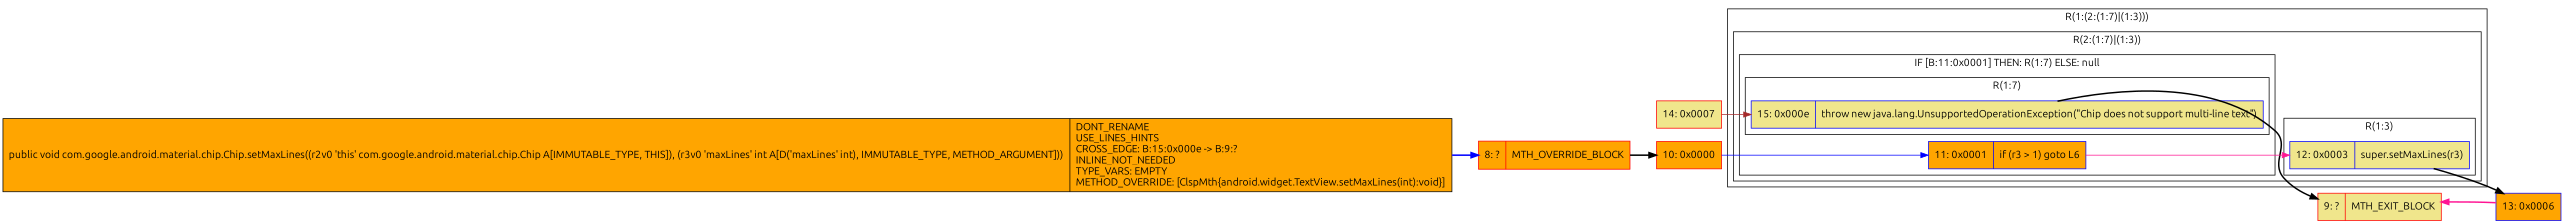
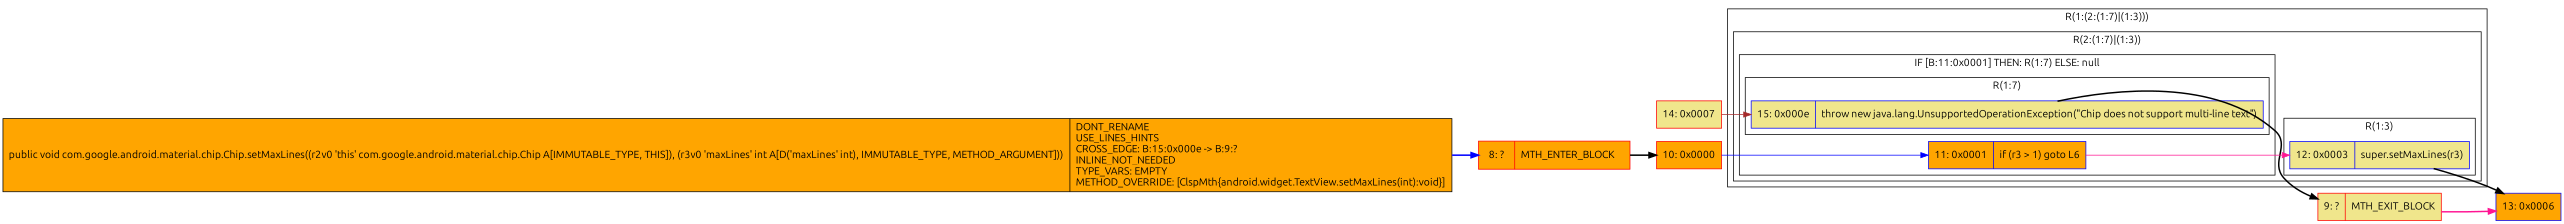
(1568, 155) -> (1568, 155)
(2472, 202) -> (2465, 212)
